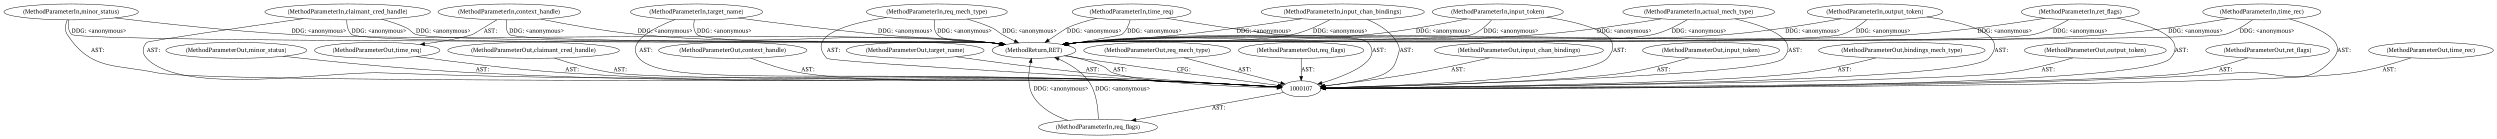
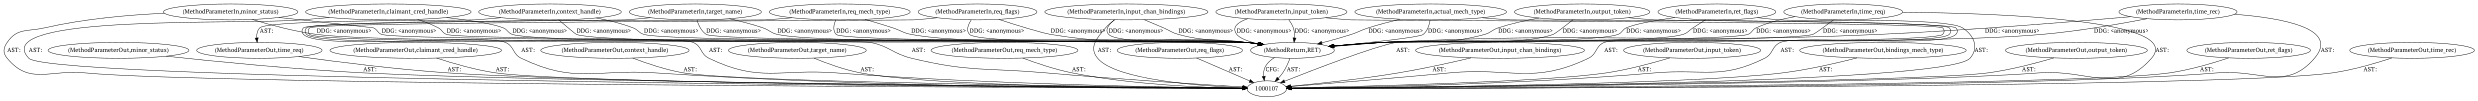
(1210, 106) -> (461, 41)
